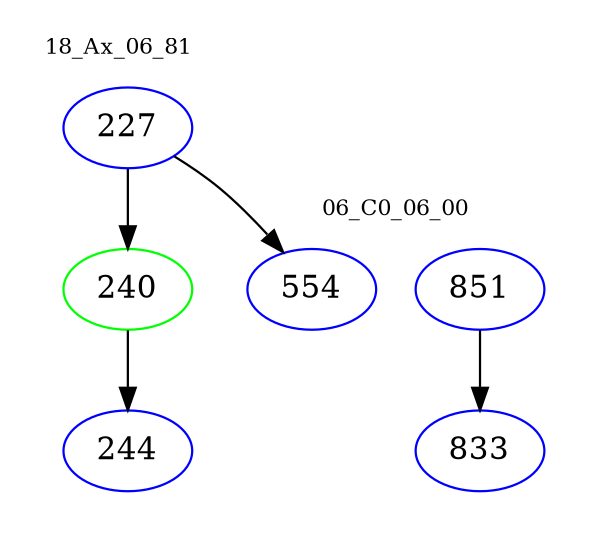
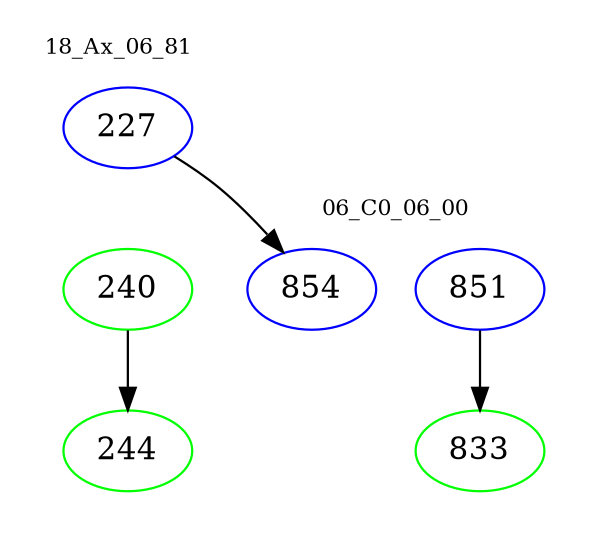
(128, 198) -> none
(312, 289) -> (312, 289)
(128, 451) -> (128, 451)
(480, 451) -> (480, 451)
